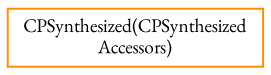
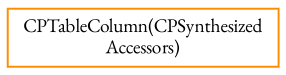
(135, 38) -> (143, 38)
